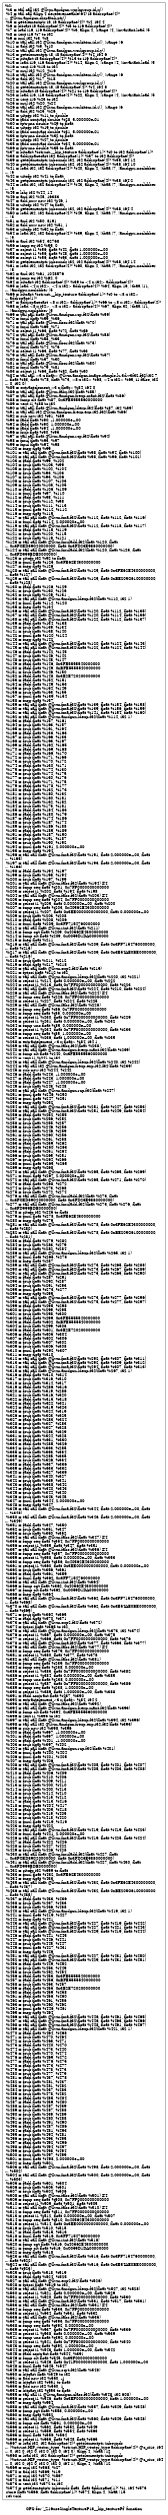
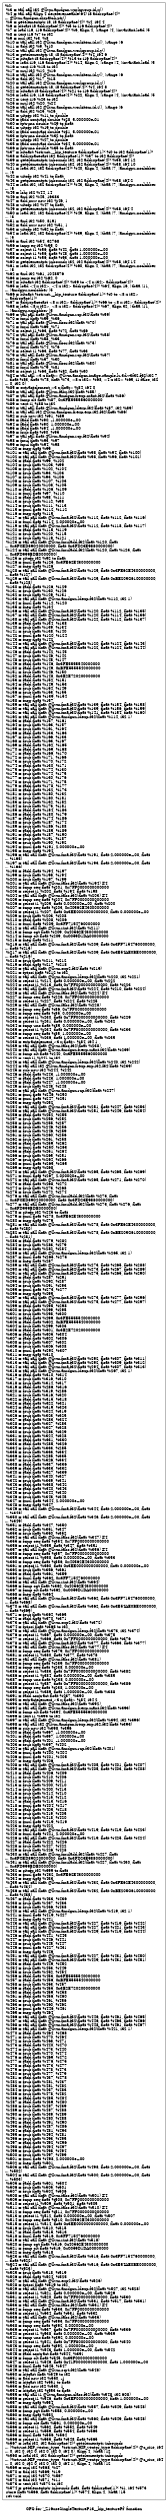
(18, 1887) -> (18, 1887)
